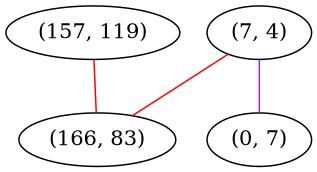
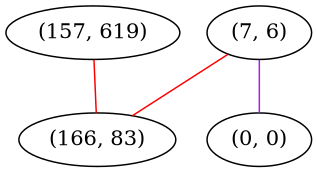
(93, 33) -> (93, 33)
(259, 33) -> (259, 33)
(259, 140) -> (259, 140)
